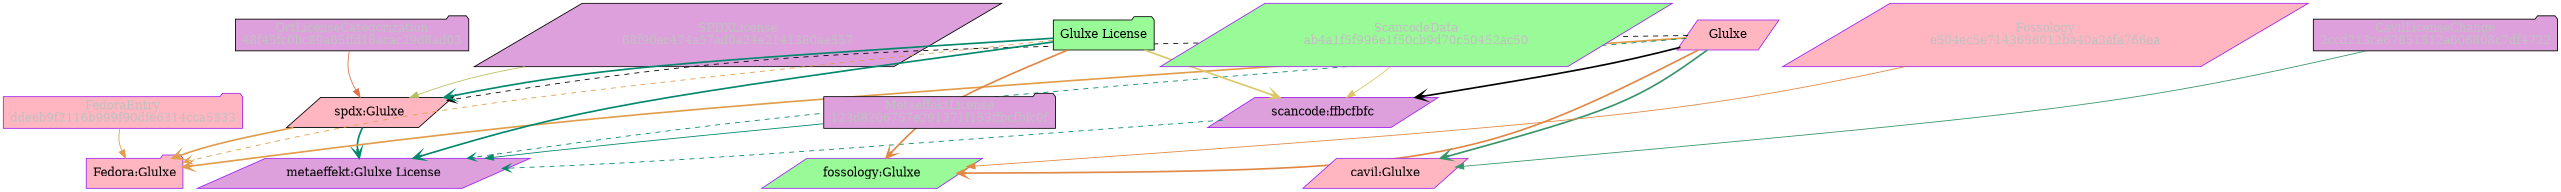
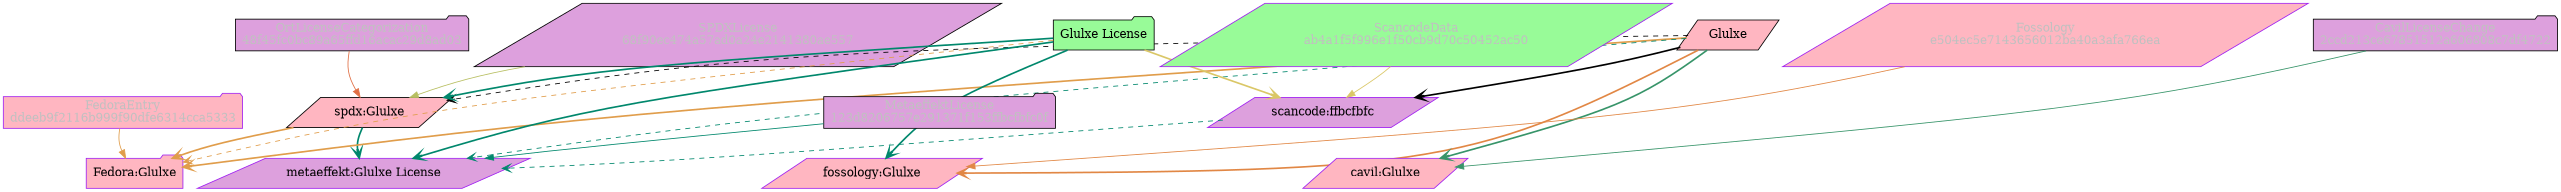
(1728, 35) -> (1728, 35)
(969, 94) -> (969, 94)
(872, 173) -> (872, 173)
